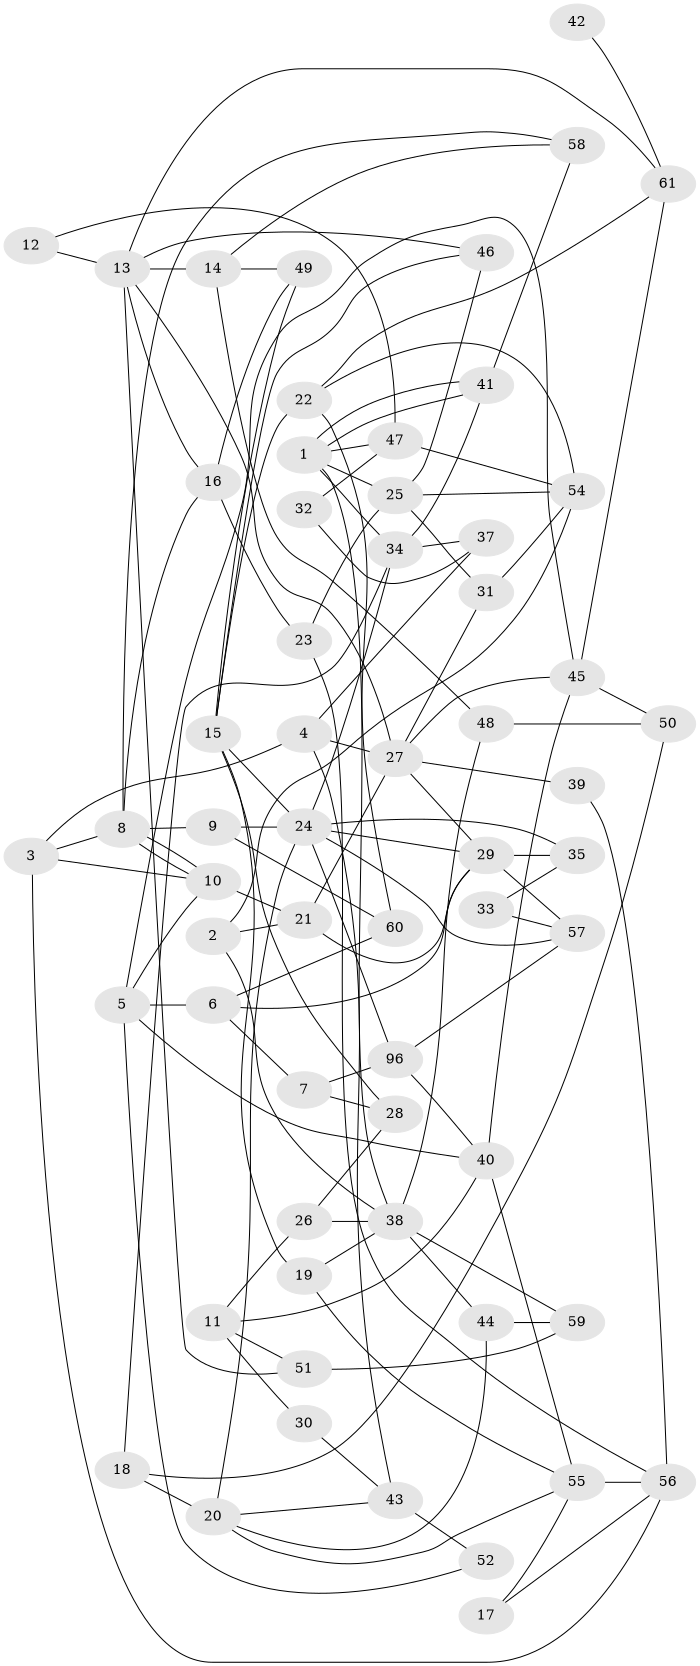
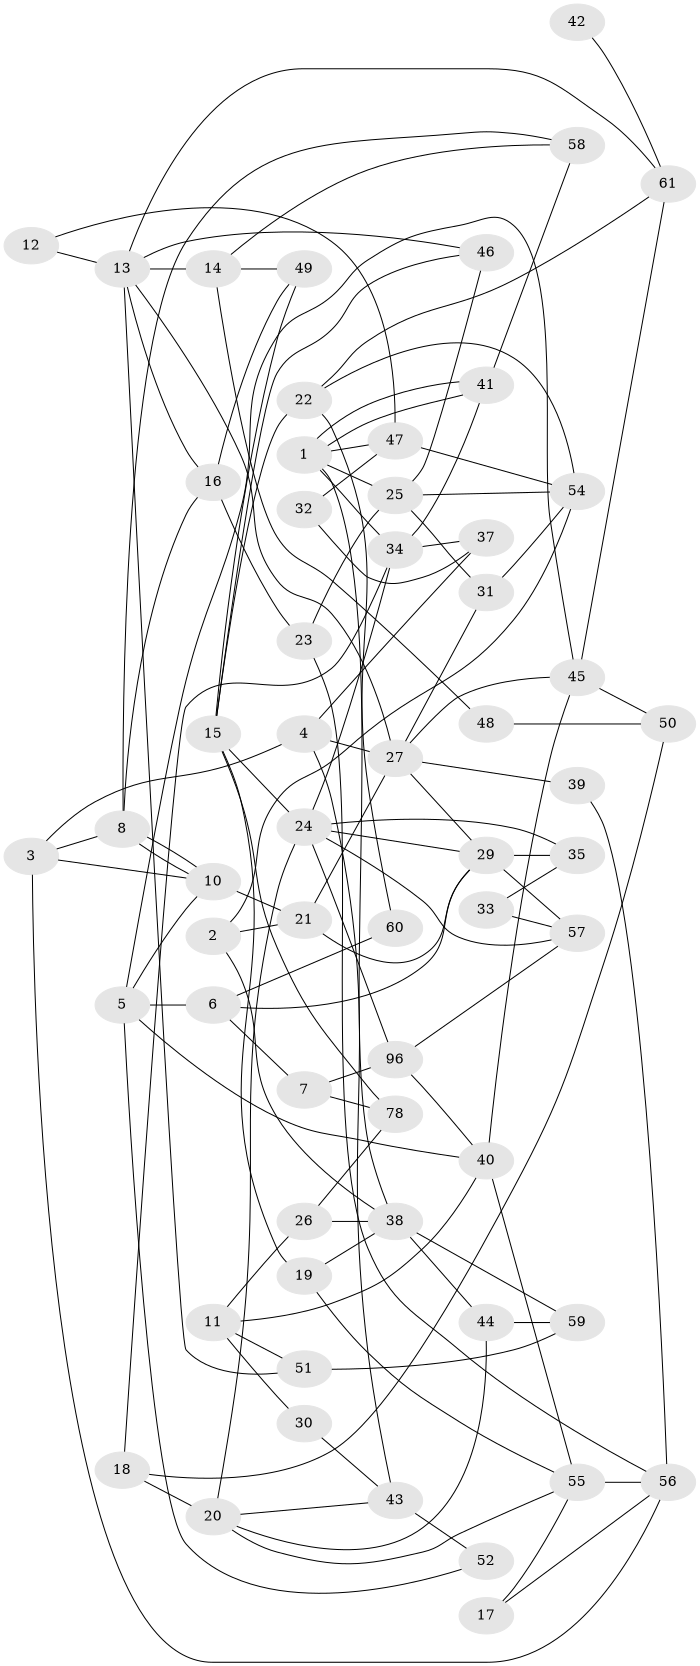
(213, 827) -> none
(443, 973) -> none
(395, 1114) -> (395, 1114)
